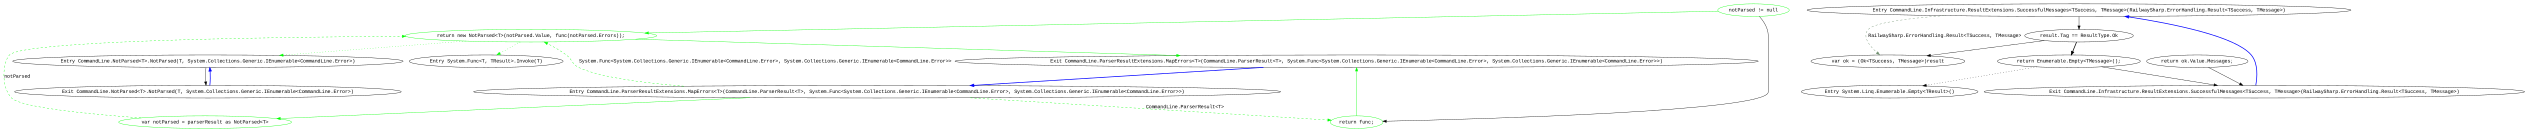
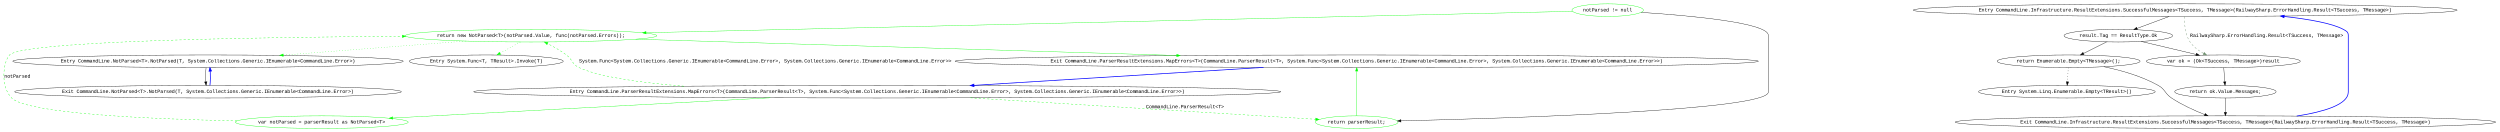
(2075, 47) -> (2095, 48)
none -> (2224, 75)
(1357, 122) -> (1357, 122)
